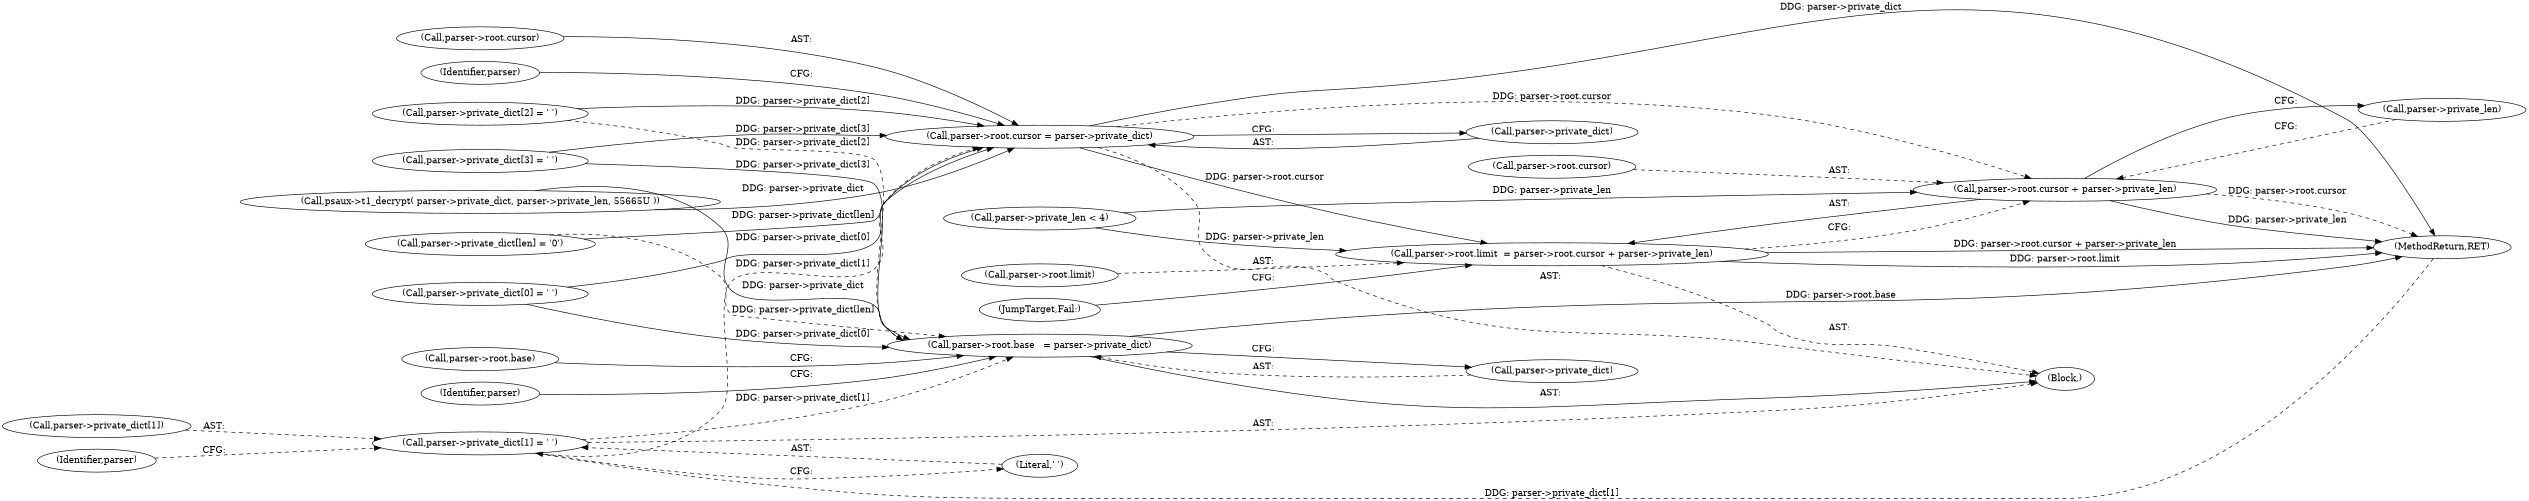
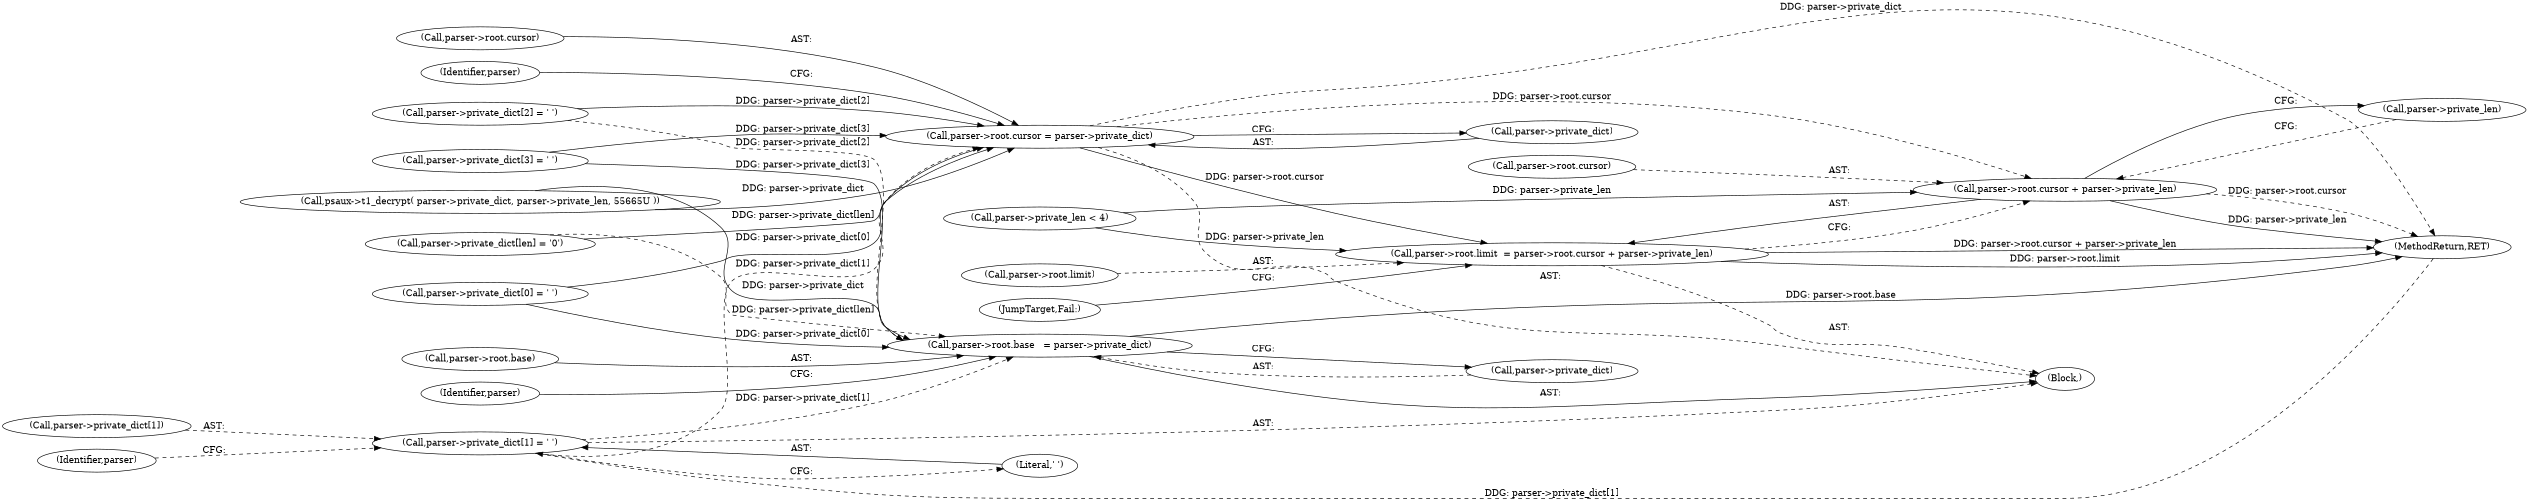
(1795, 25) -> (1795, 25)
(803, 359) -> (803, 359)
(795, 456) -> (795, 456)
